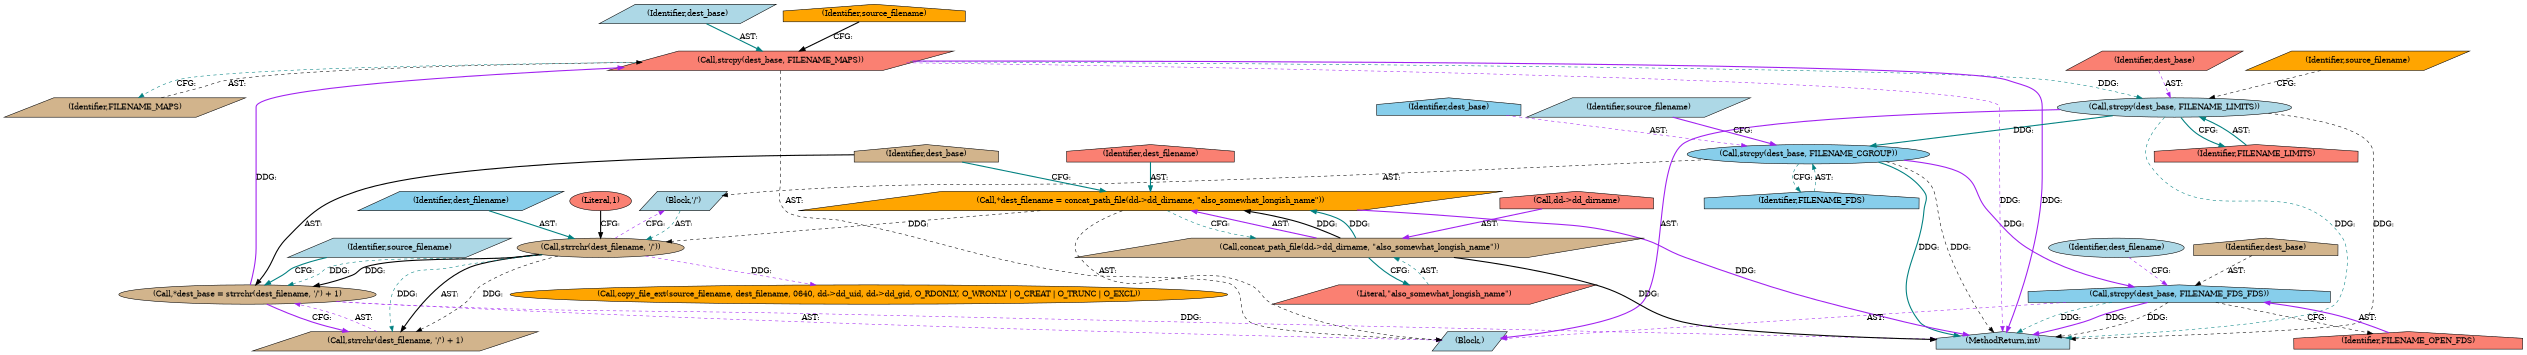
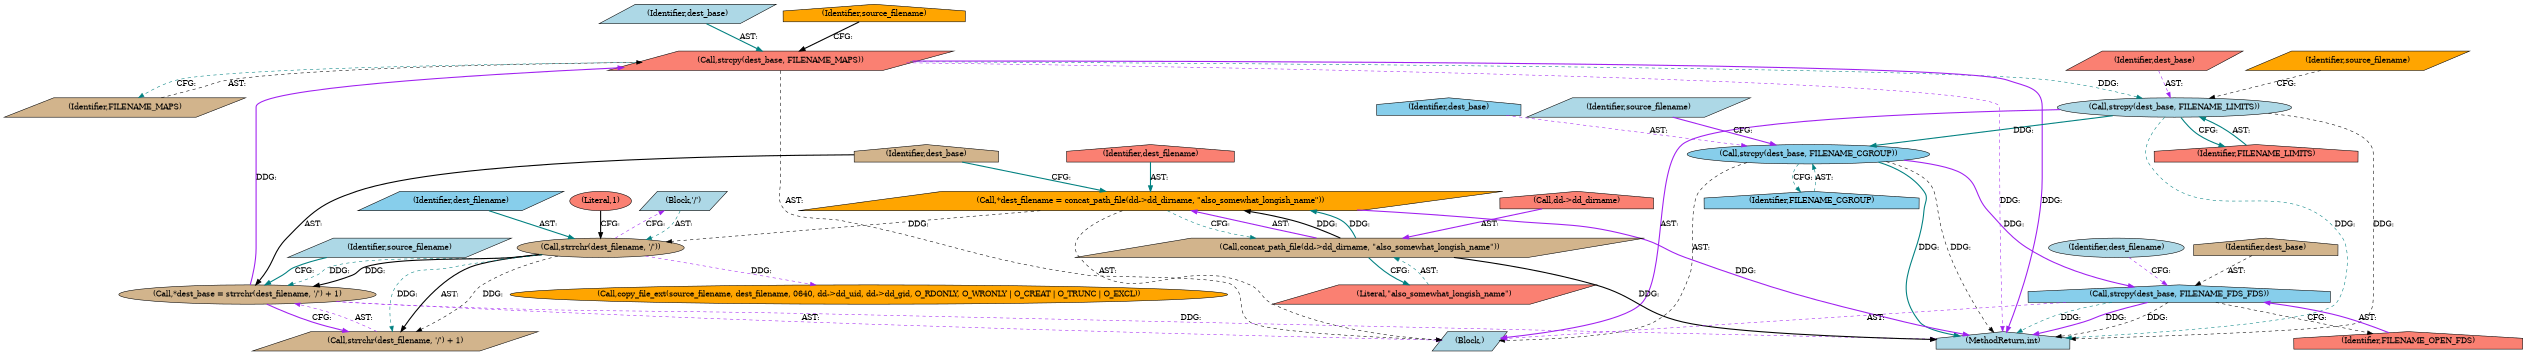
(1218, 180) -> (1674, 306)
(1812, 201) -> (1812, 201)
